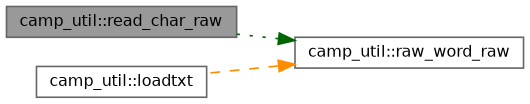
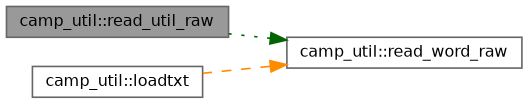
(122, 22) -> (118, 22)
(409, 53) -> (404, 53)
